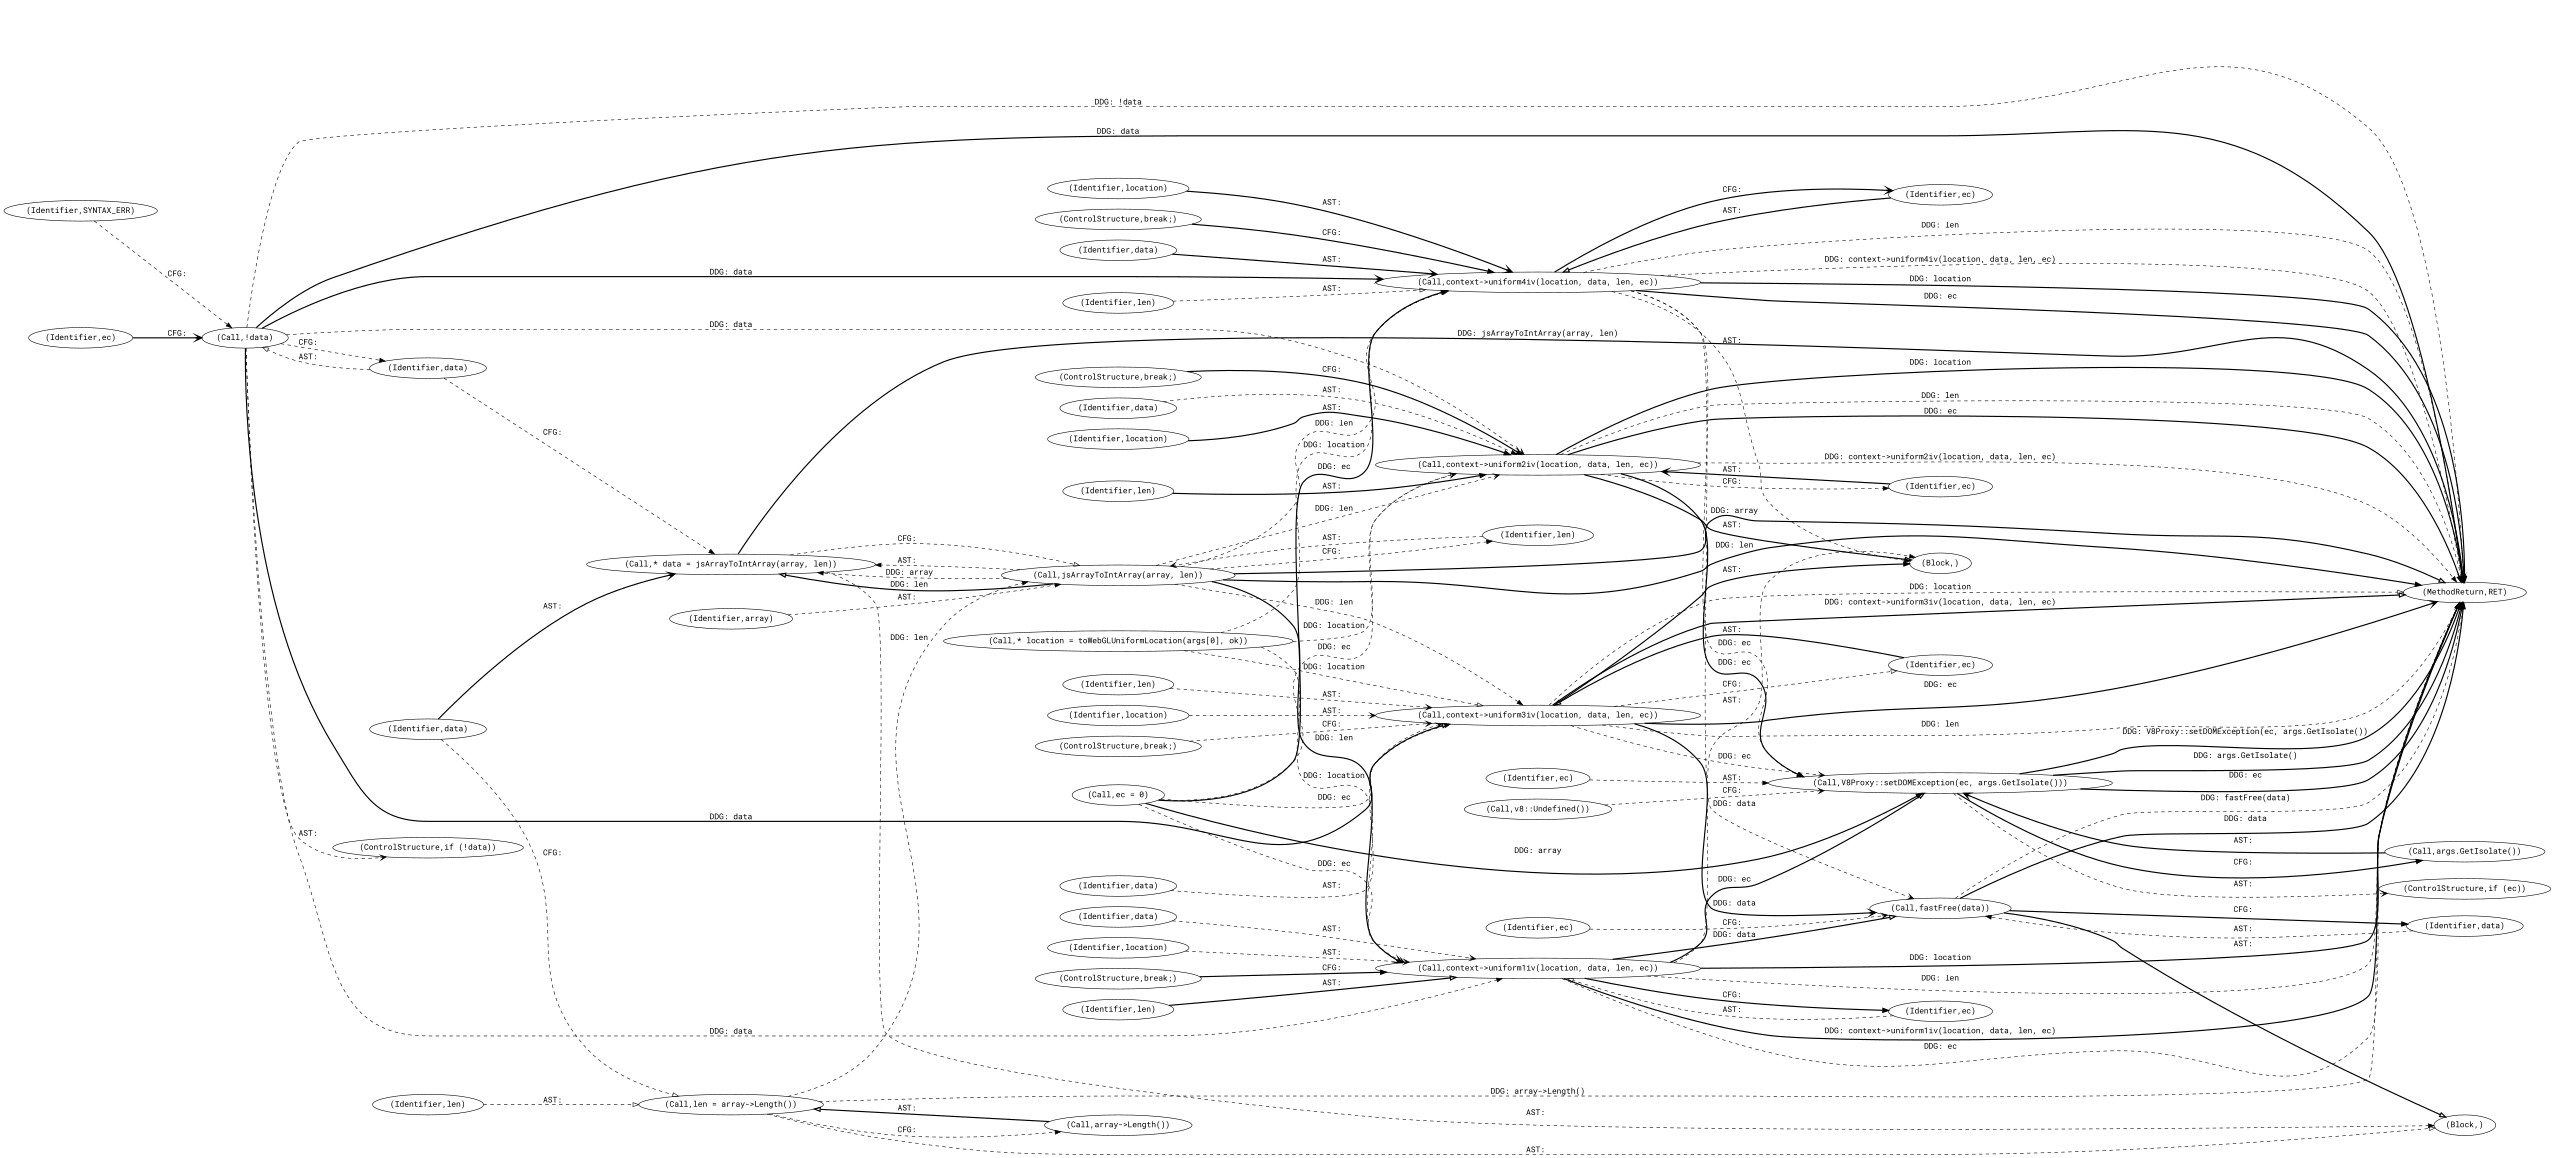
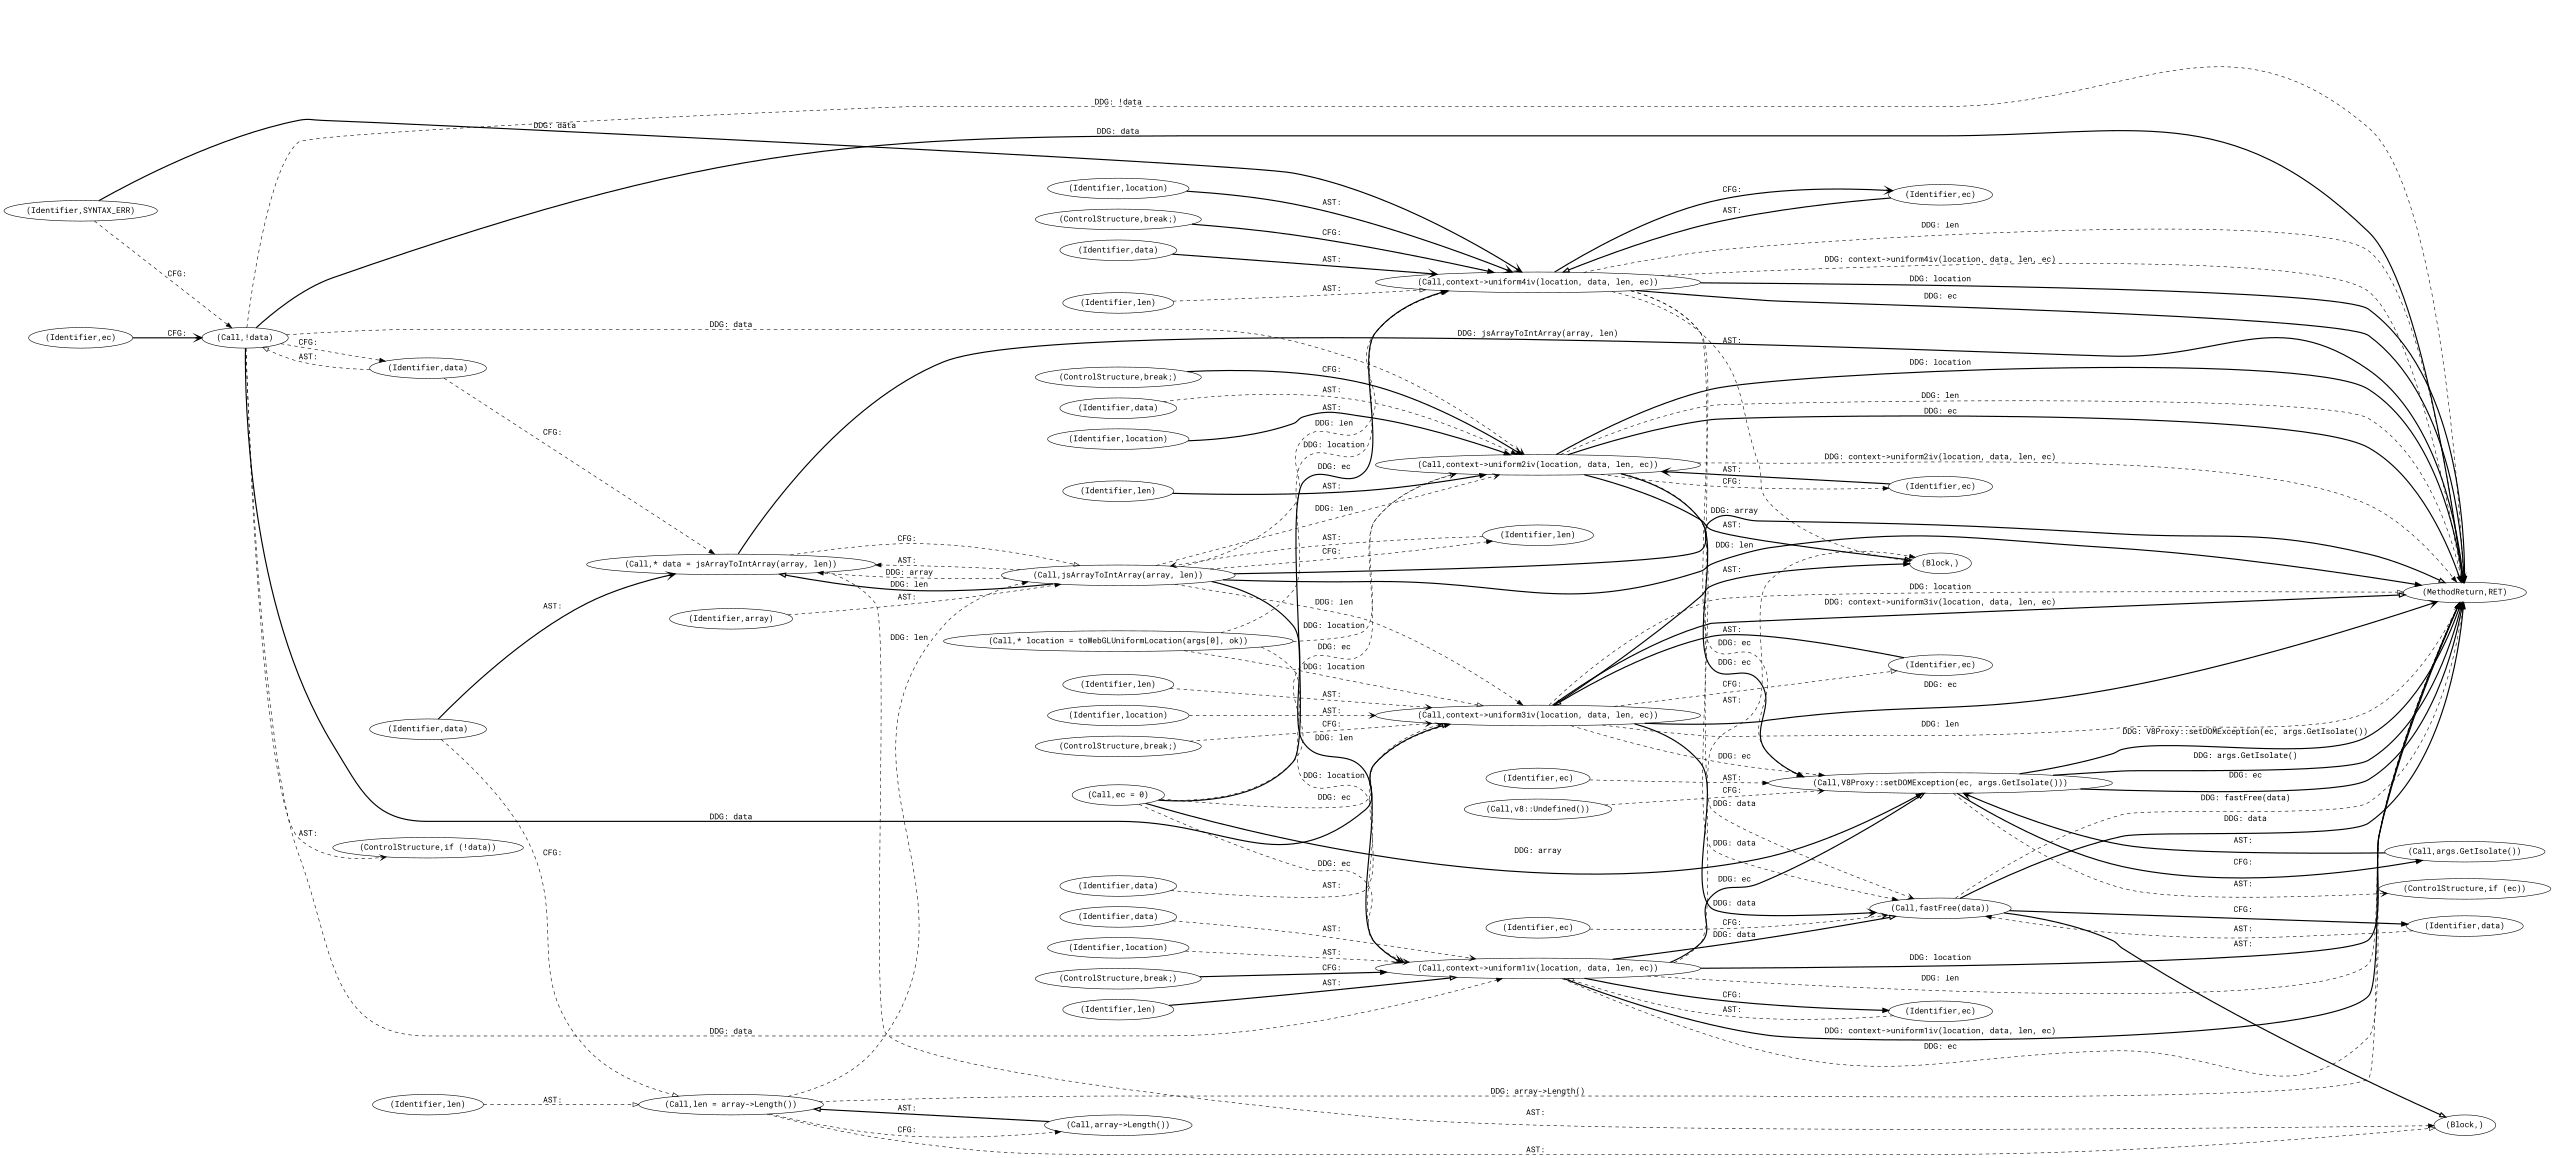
(815, 277) -> (810, 144)
(1687, 756) -> (1687, 756)
none -> (1703, 793)
